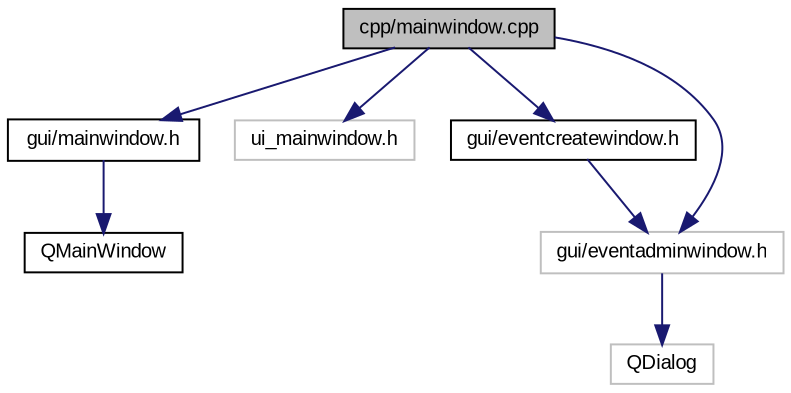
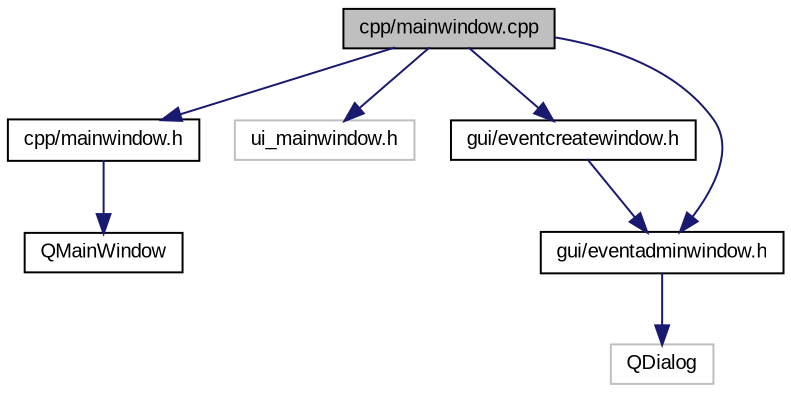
(104, 140) -> (104, 140)
(662, 253) -> (662, 253)
